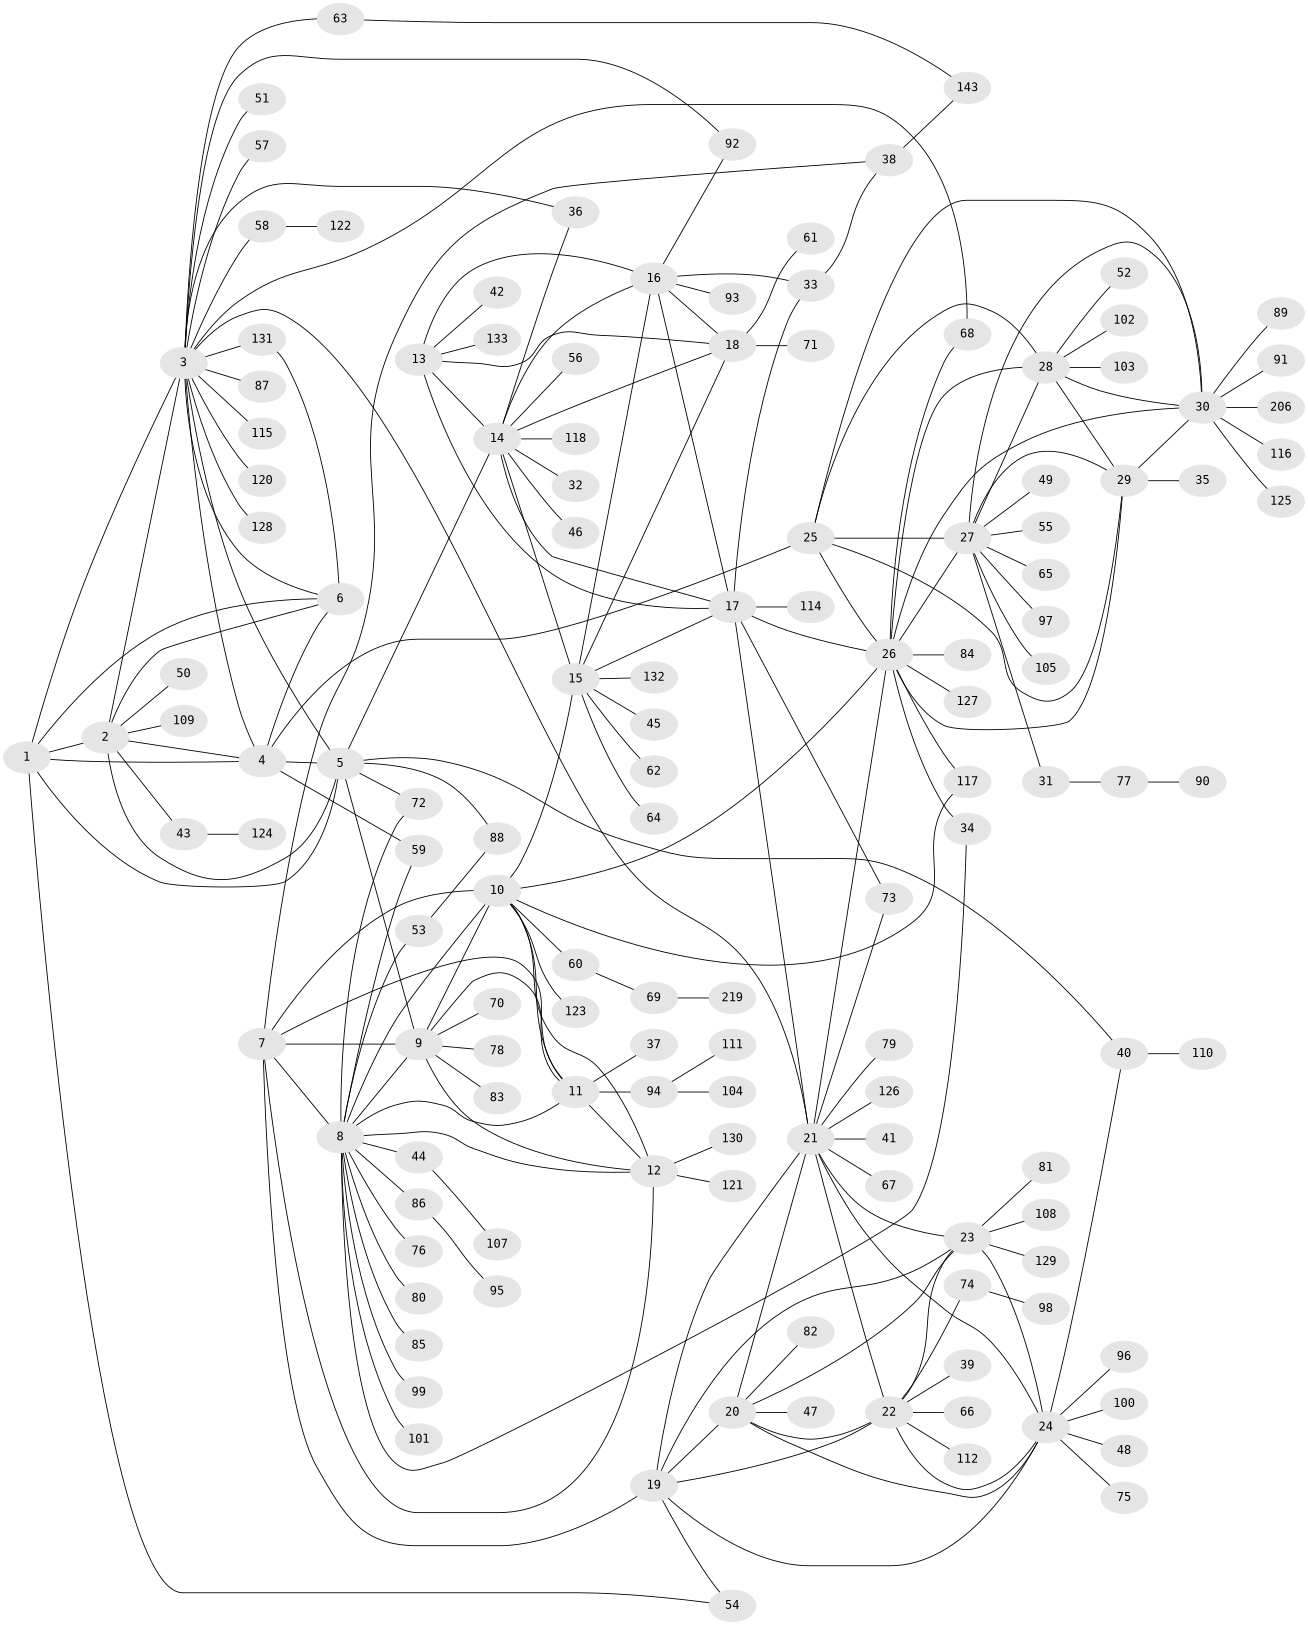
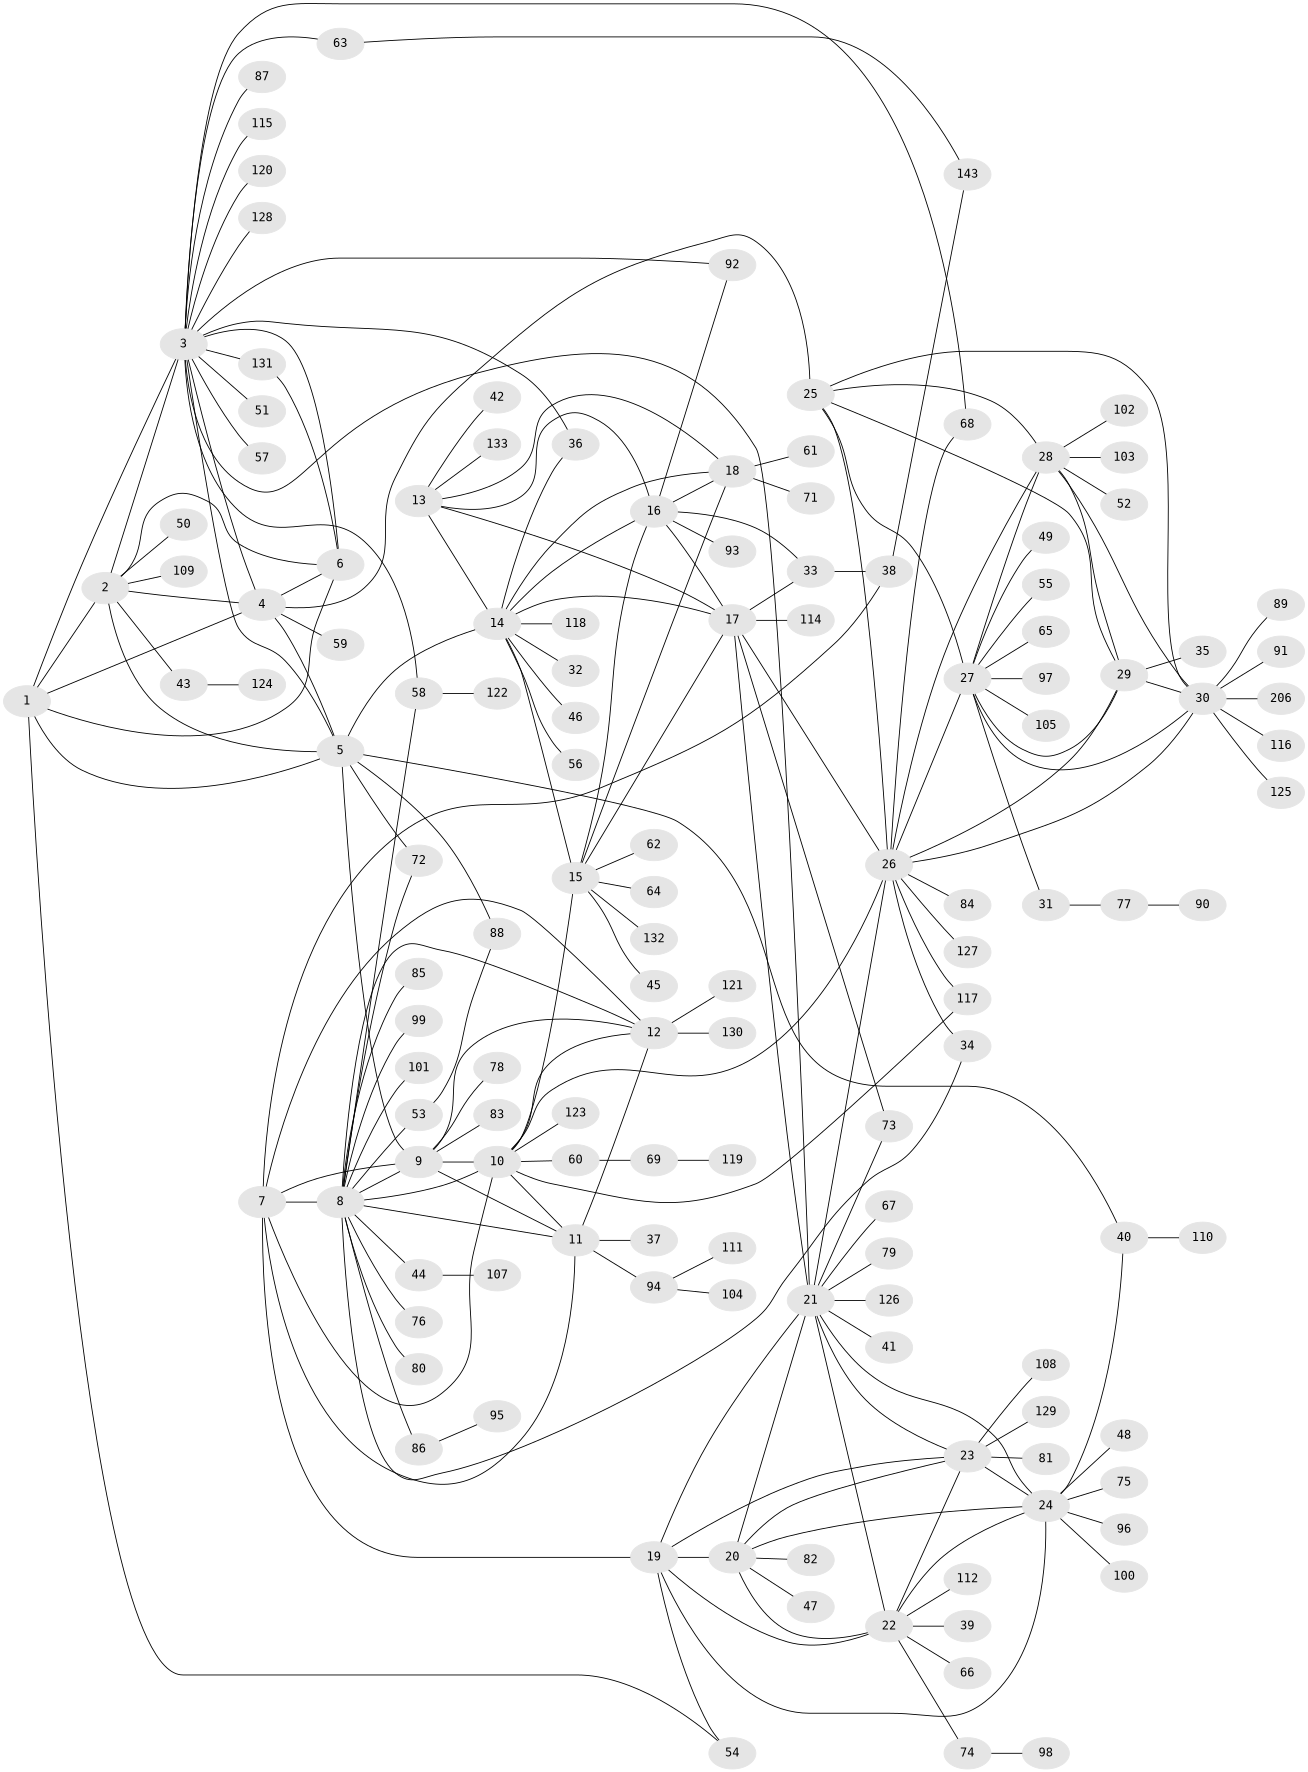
(732, 998) -> (732, 1160)
(370, 999) -> (380, 936)
(497, 1004) -> none
